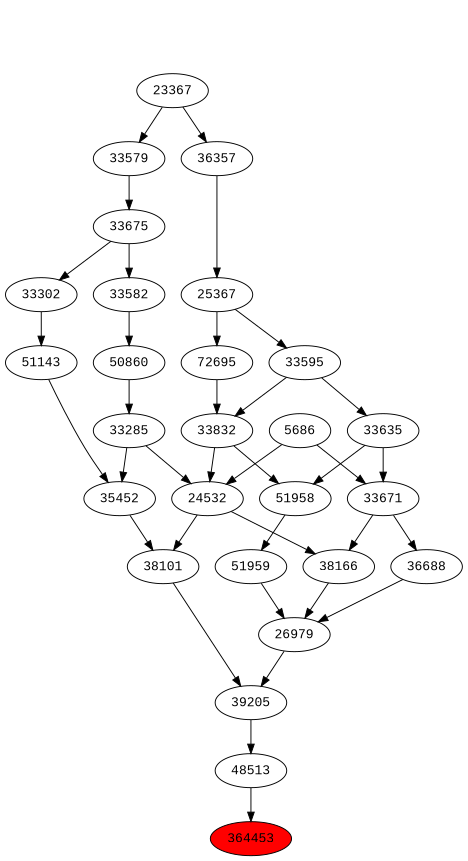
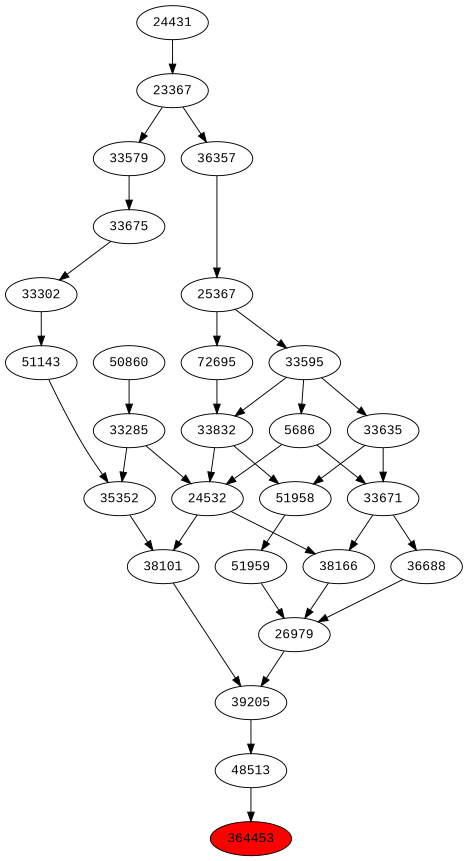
none -> (173, 23)
(129, 295) -> none
none -> (303, 392)
(120, 499) -> (120, 499)
